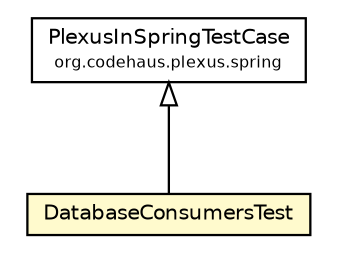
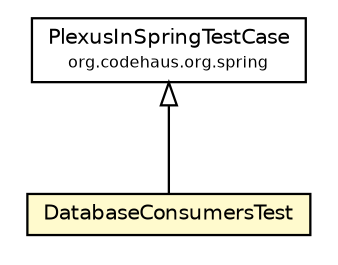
(169, 63) -> (169, 63)
